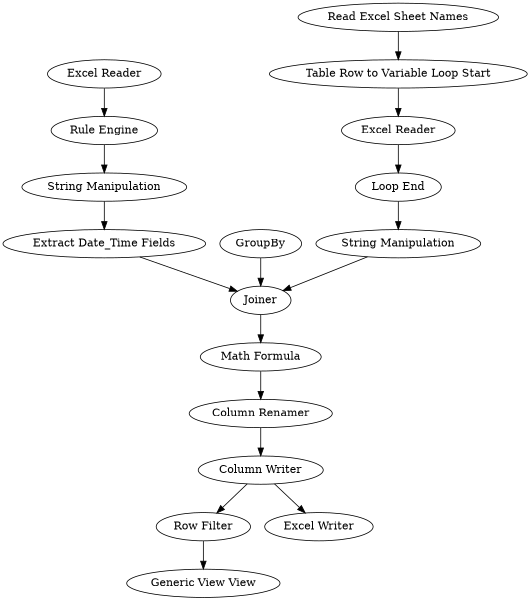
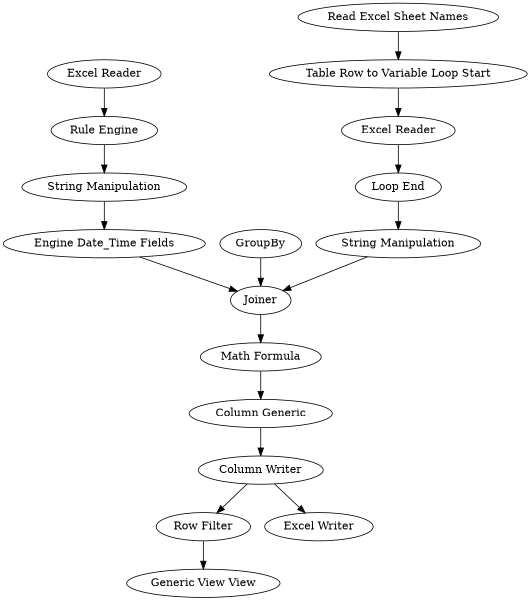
(104, 244) -> (104, 244)
(261, 413) -> (261, 413)
